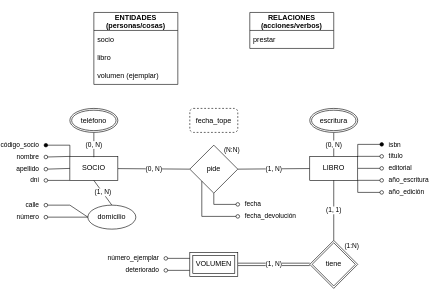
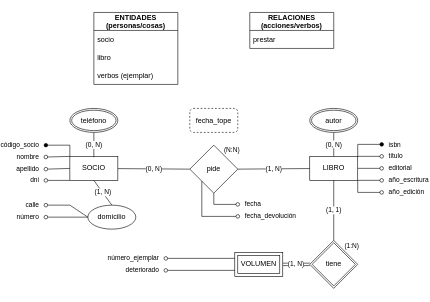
(131, 76) -> (130, 76)
(334, 120) -> (334, 120)
(214, 264) -> (259, 264)
